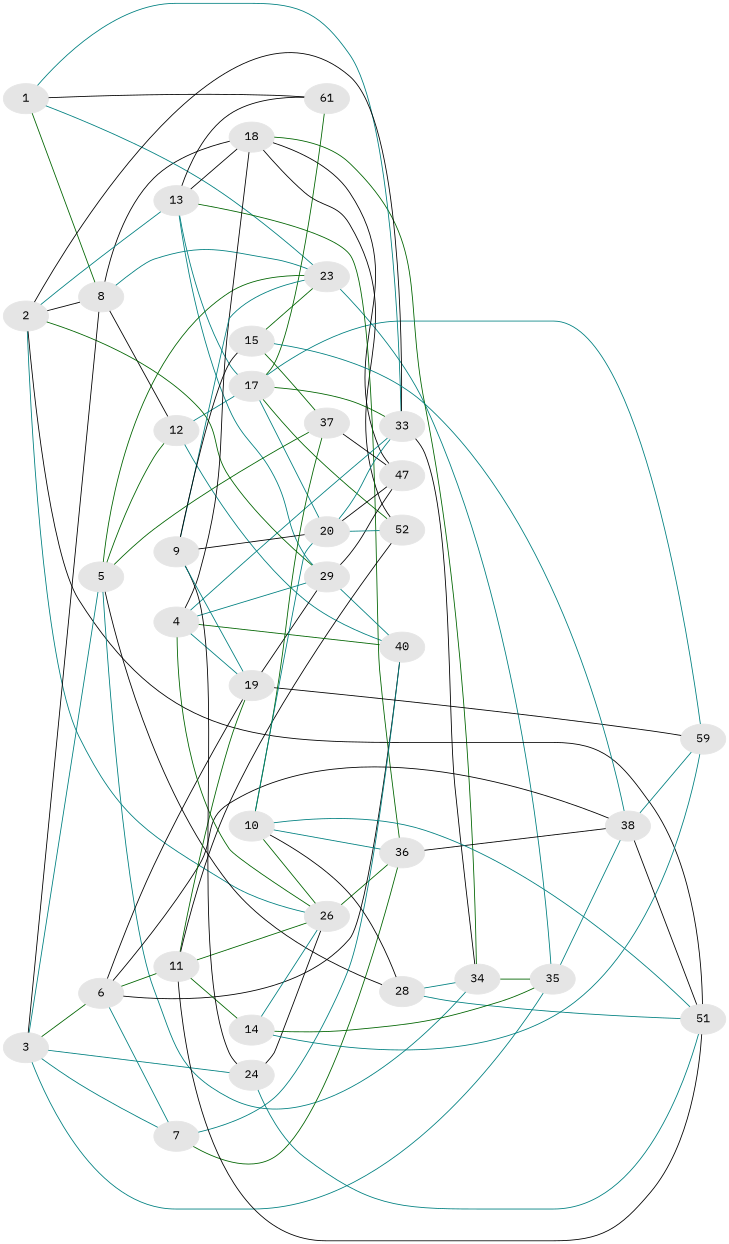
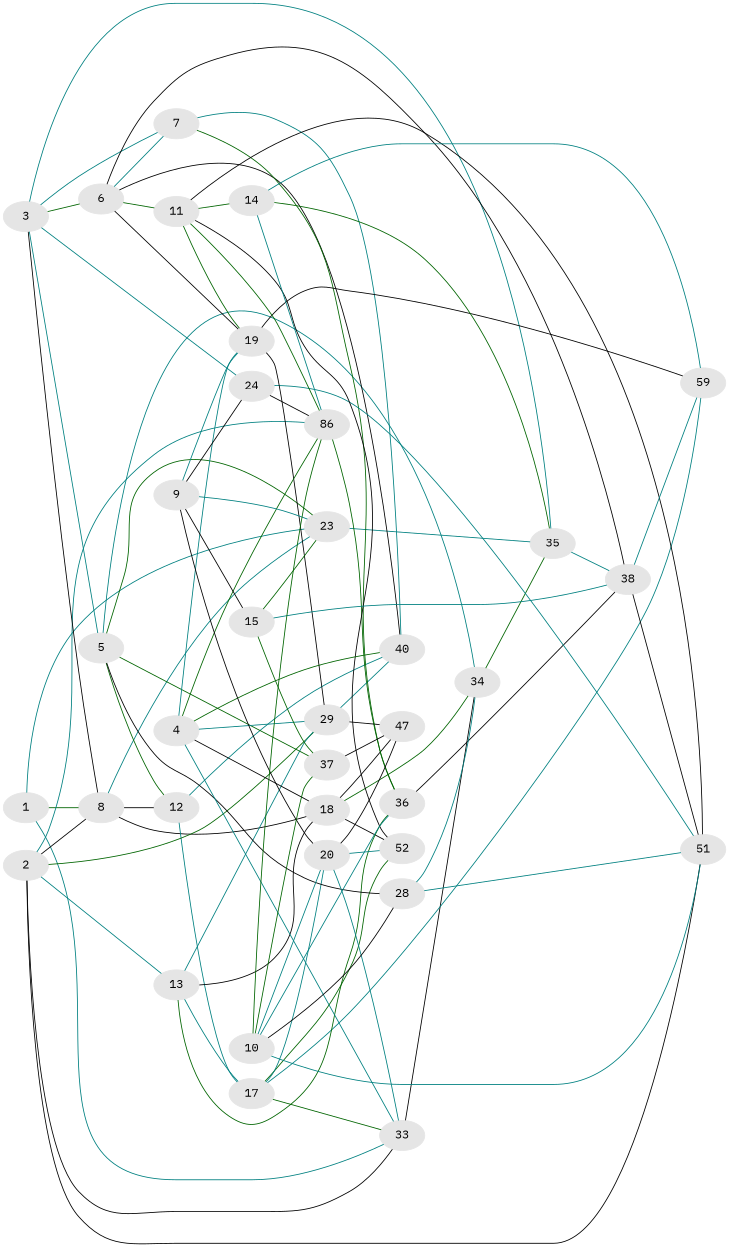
(327, 99) -> none
(327, 916) -> (327, 425)
